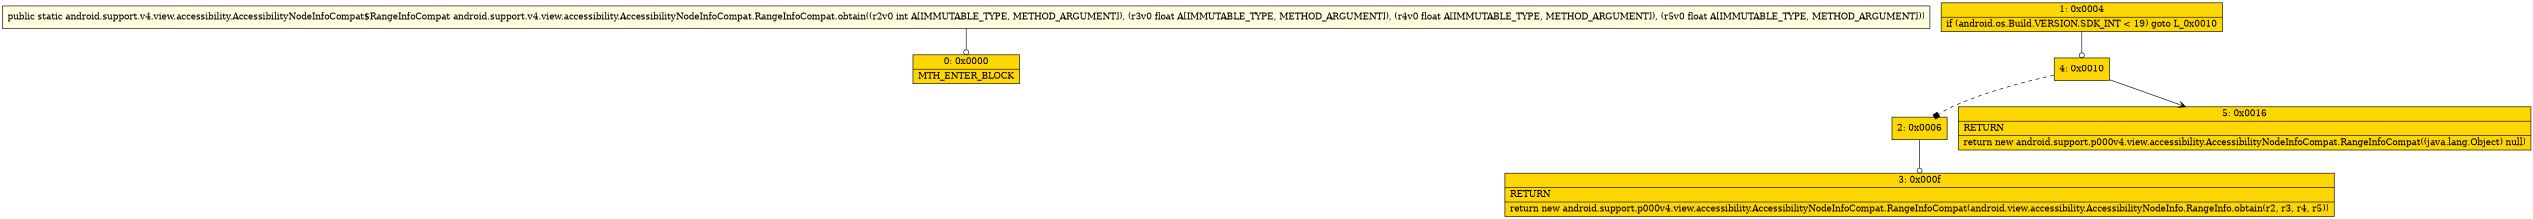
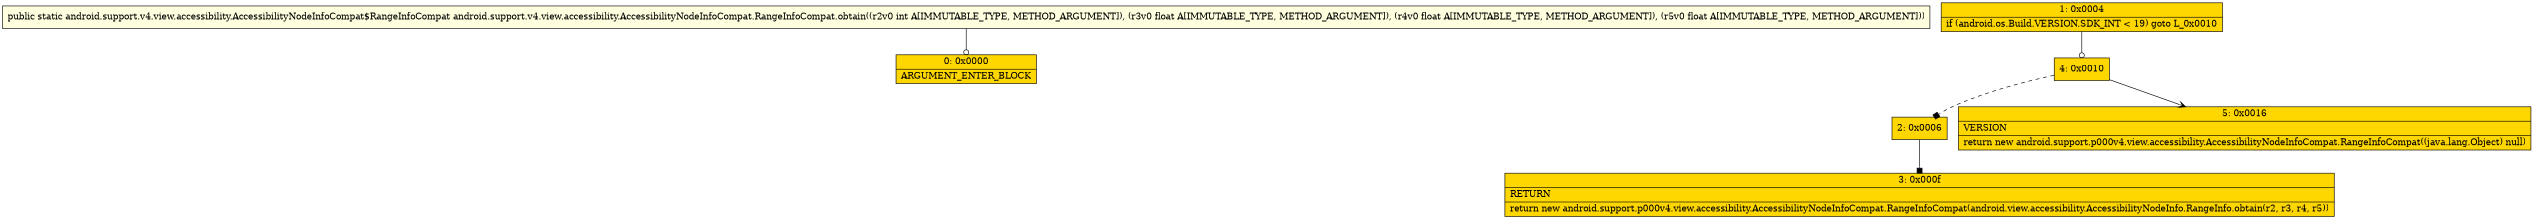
(966, 76) -> (966, 76)
(1984, 128) -> (1985, 128)
(1920, 154) -> (1920, 153)
